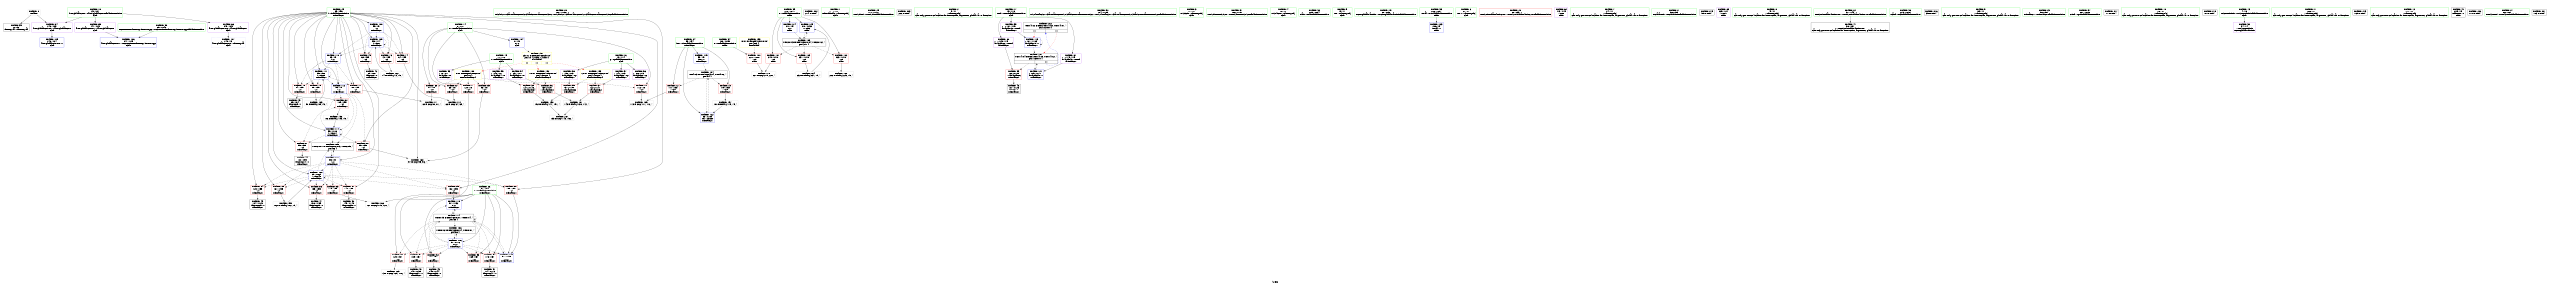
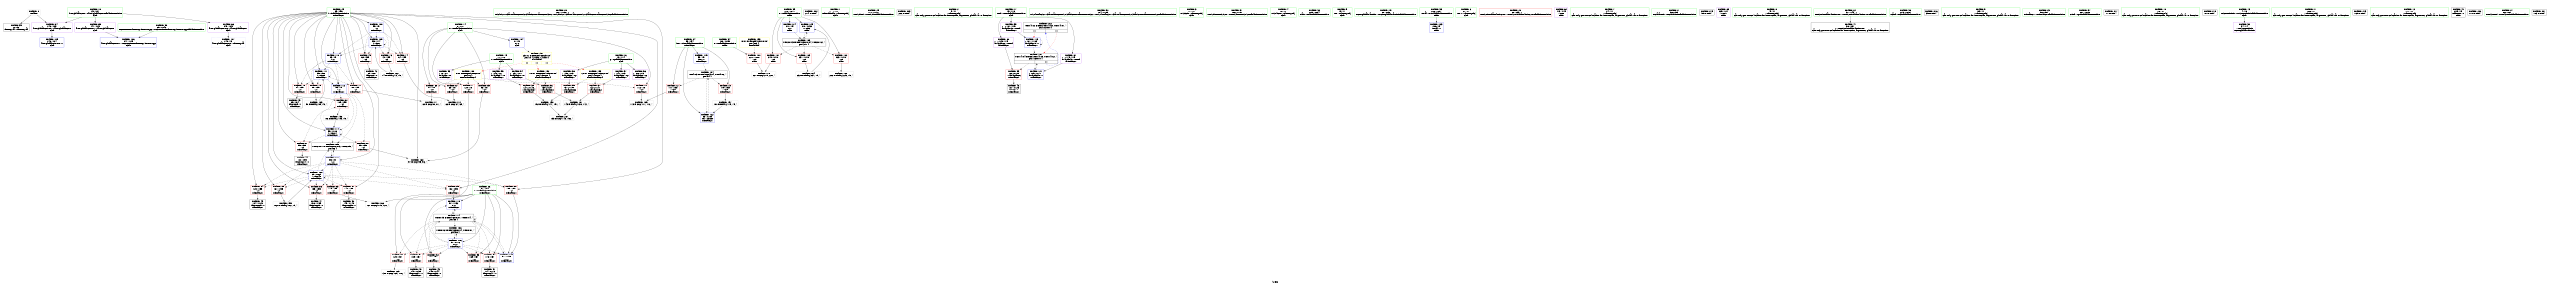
(413, 63) -> none
